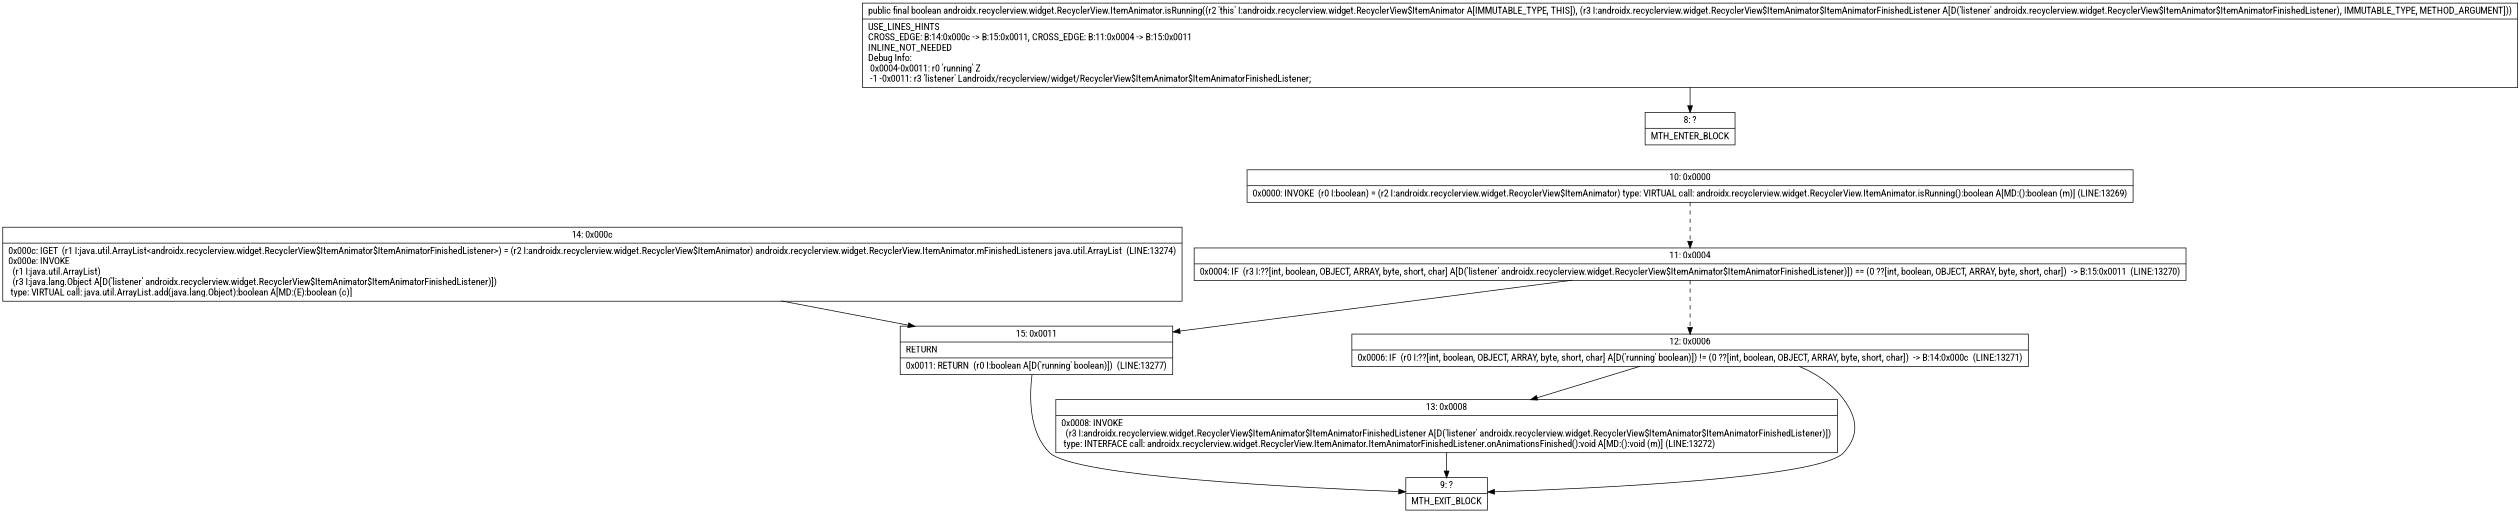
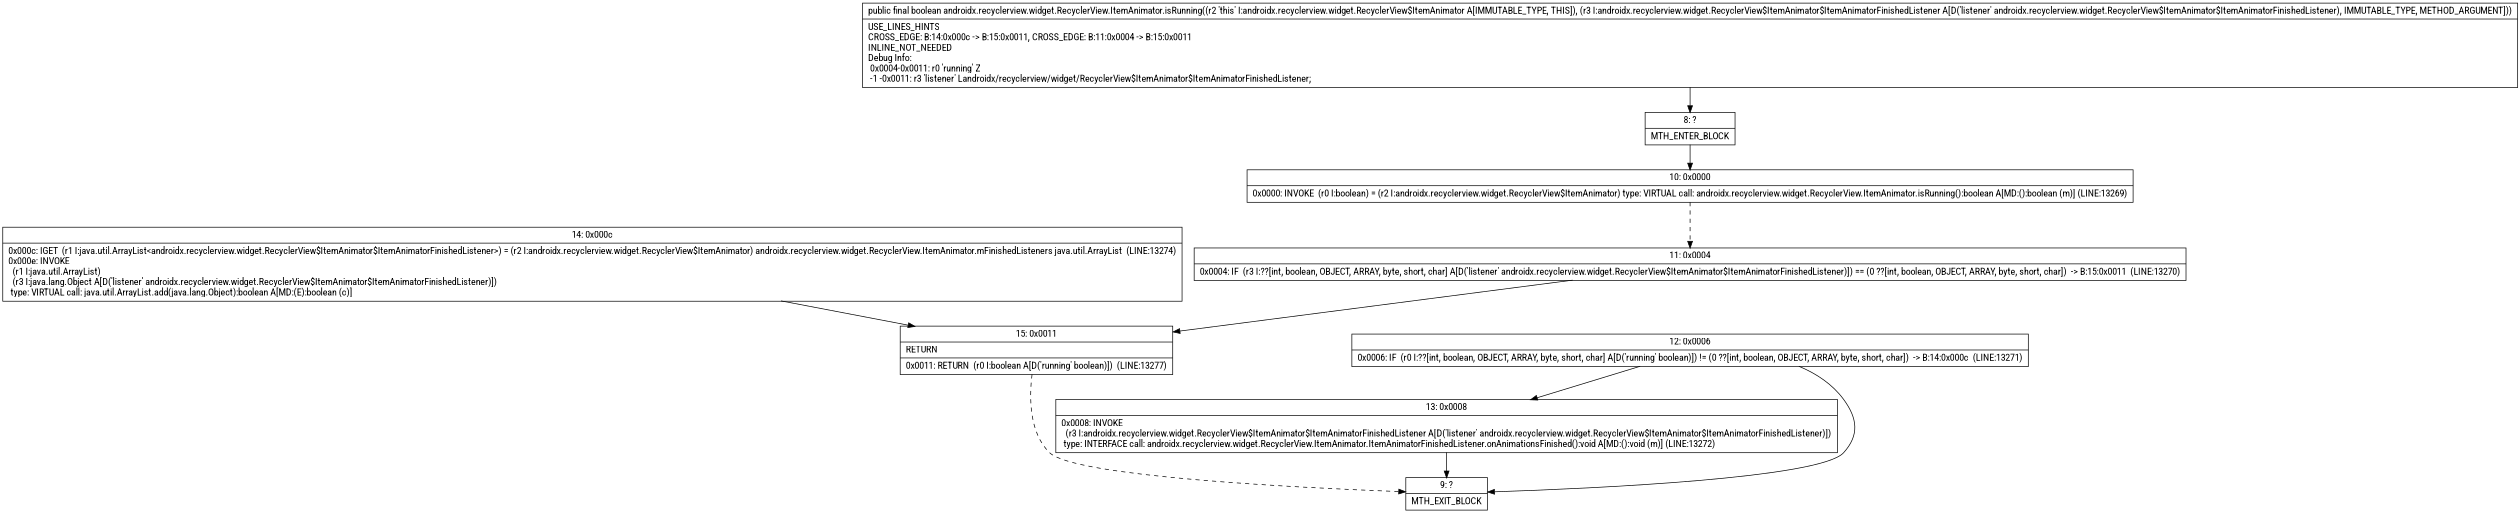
none -> (1690, 154)
(1690, 304) -> none
(1181, 478) -> (1181, 478)
